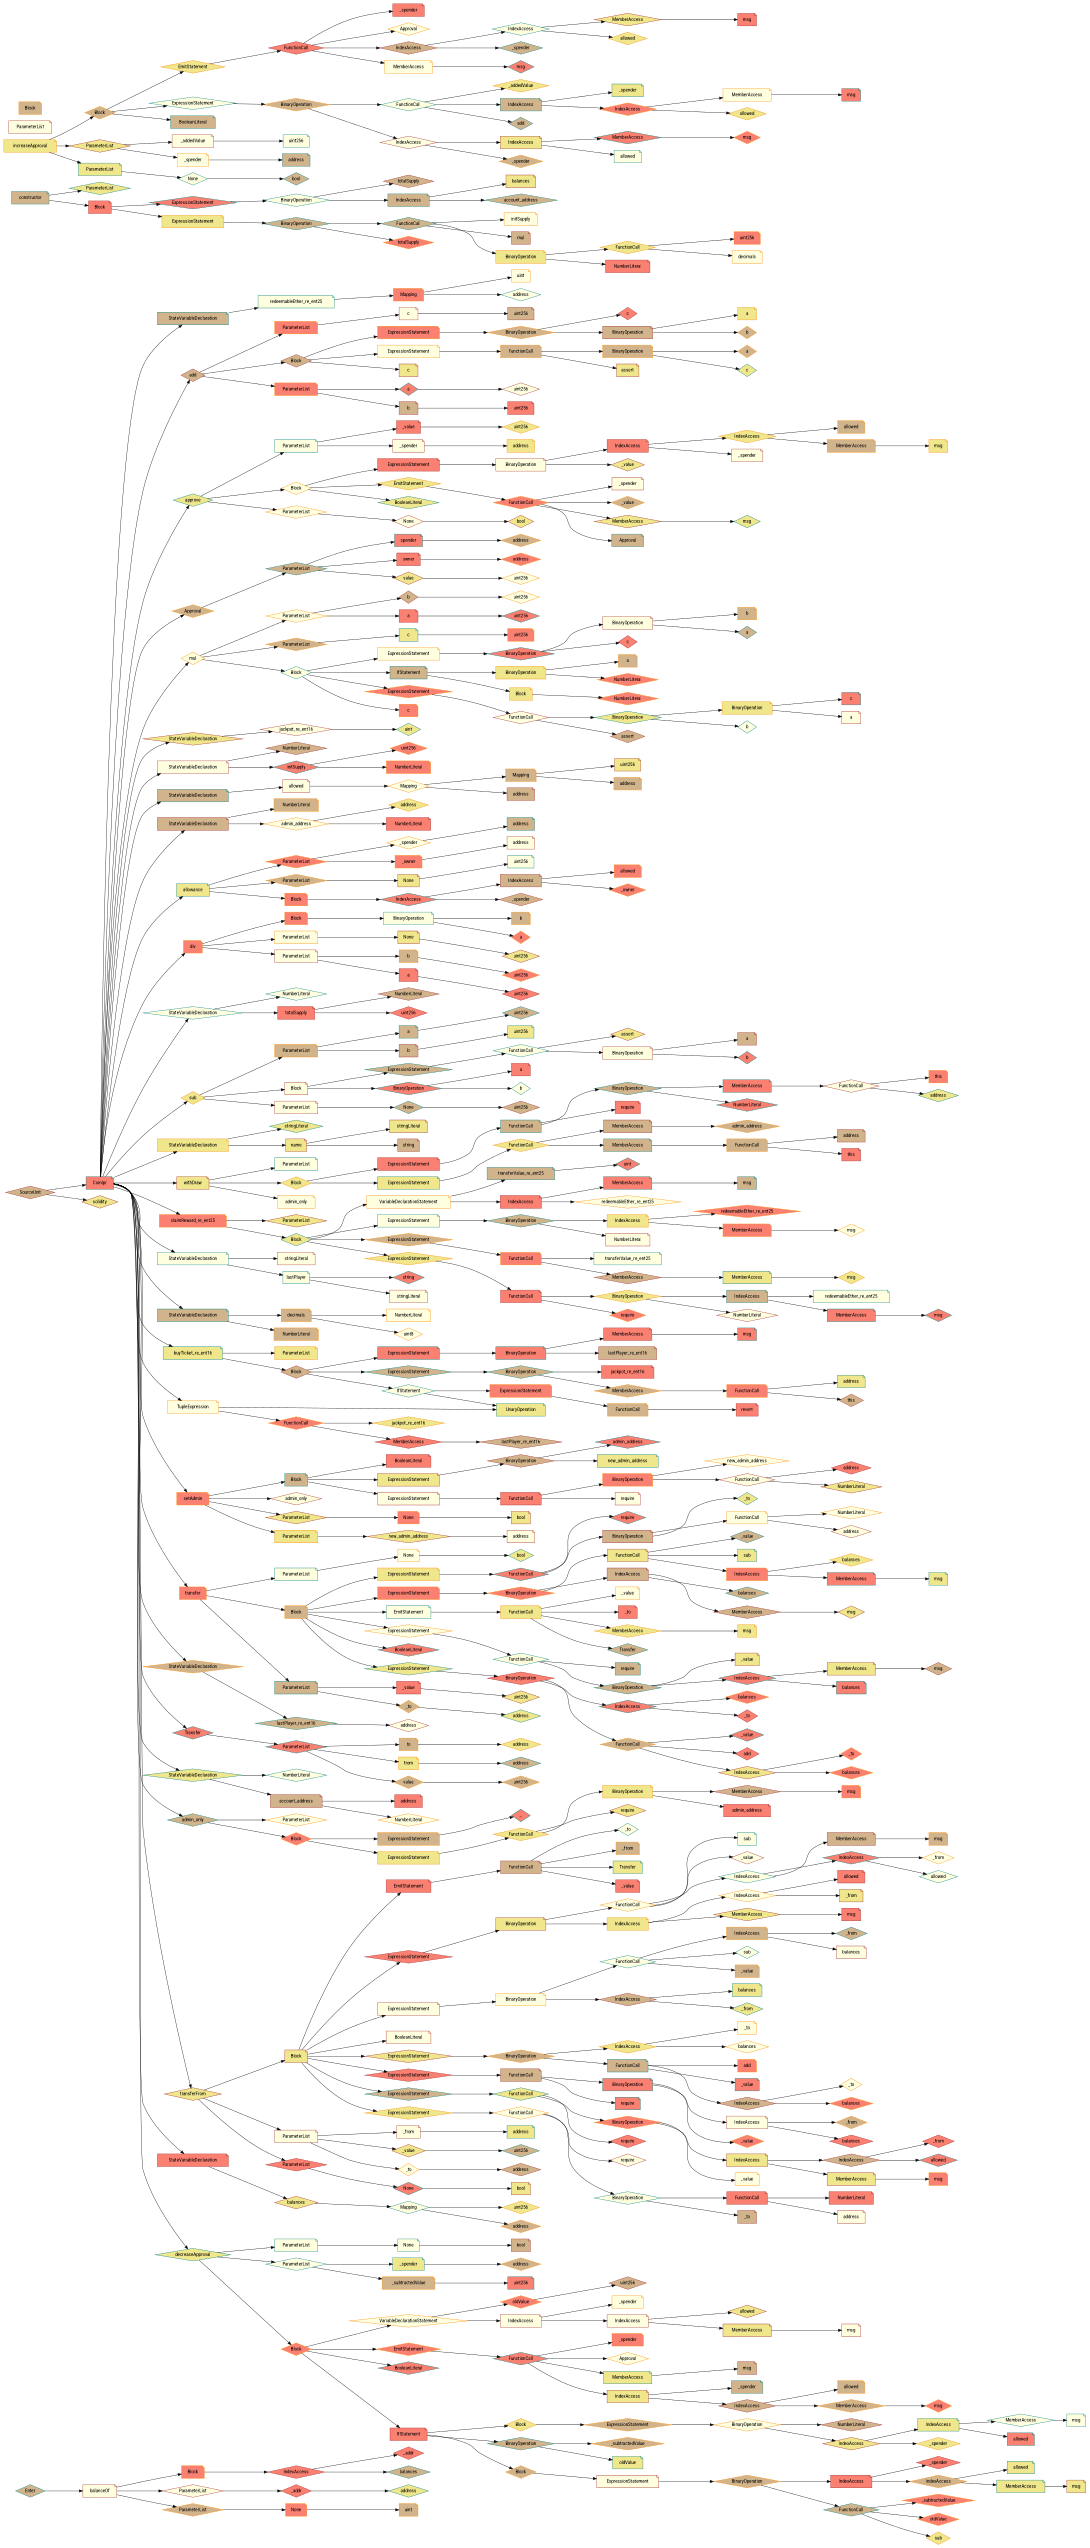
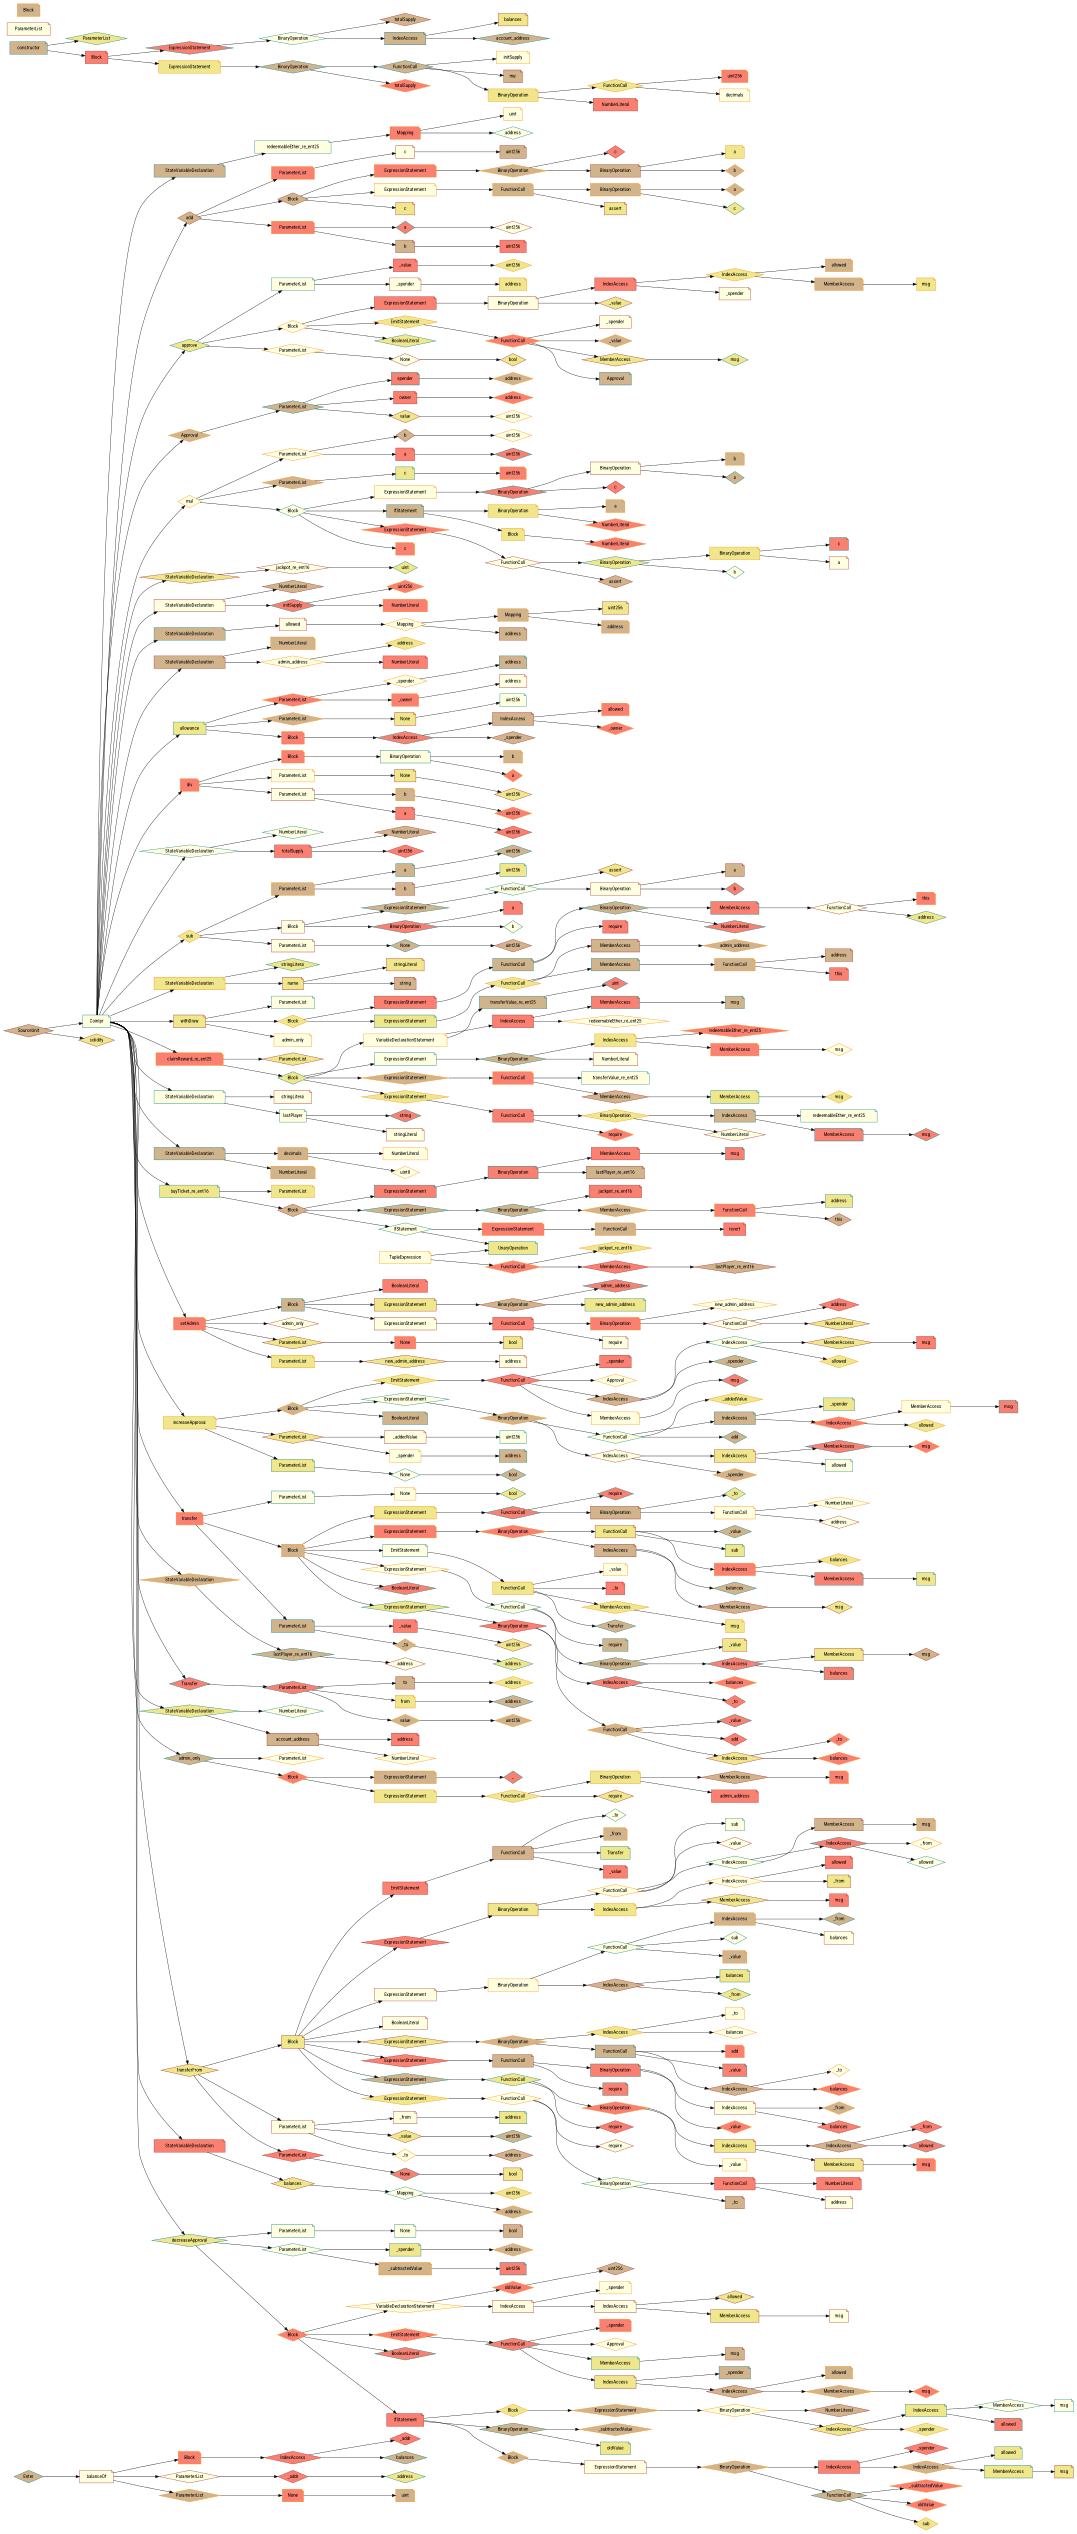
(100, 1183) -> (97, 1021)
(138, 1293) -> (137, 1218)
(409, 1744) -> (405, 1683)
